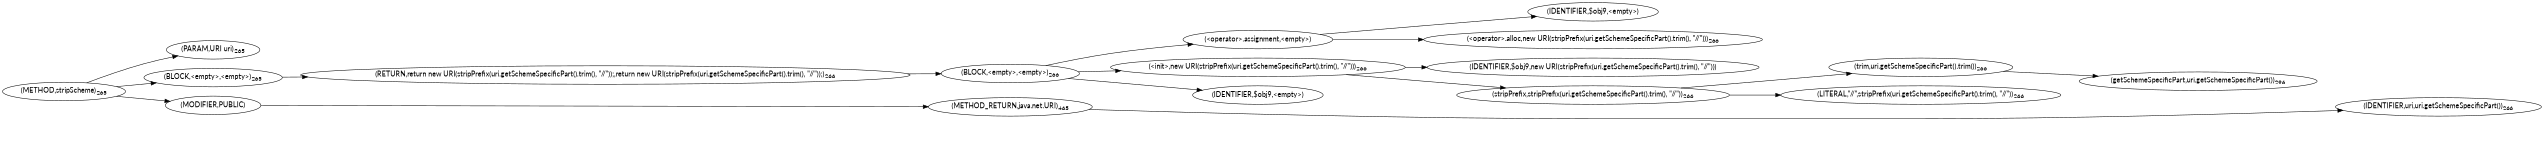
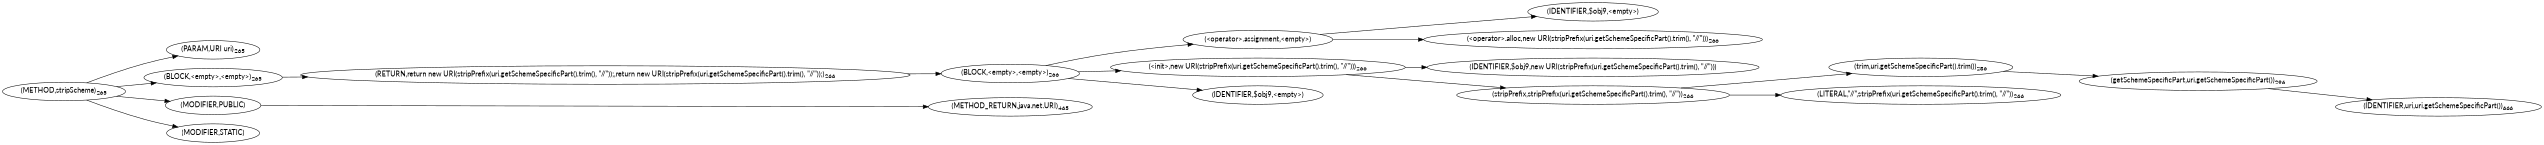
(1982, 67) -> (1982, 67)
(2508, 106) -> (2508, 106)
(1713, 119) -> (2318, 94)
none -> (213, 133)
